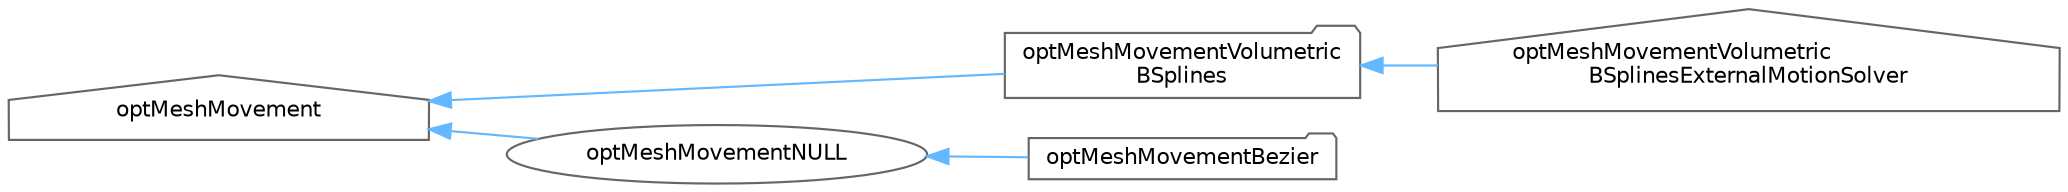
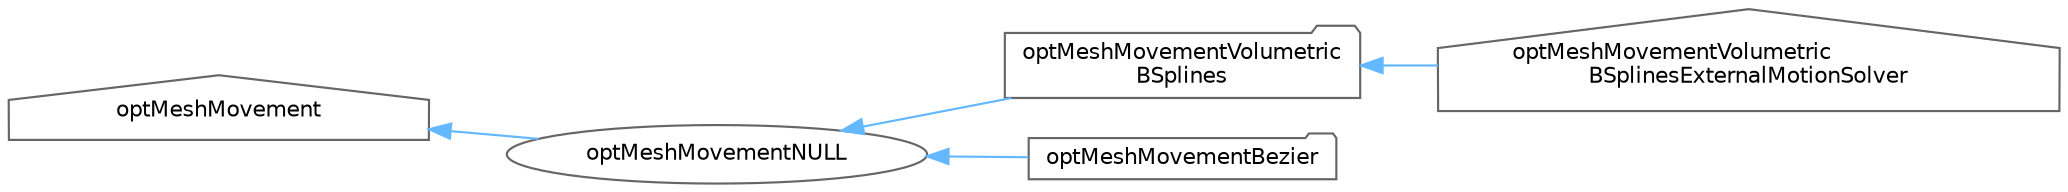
(728, 87) -> (937, 112)
